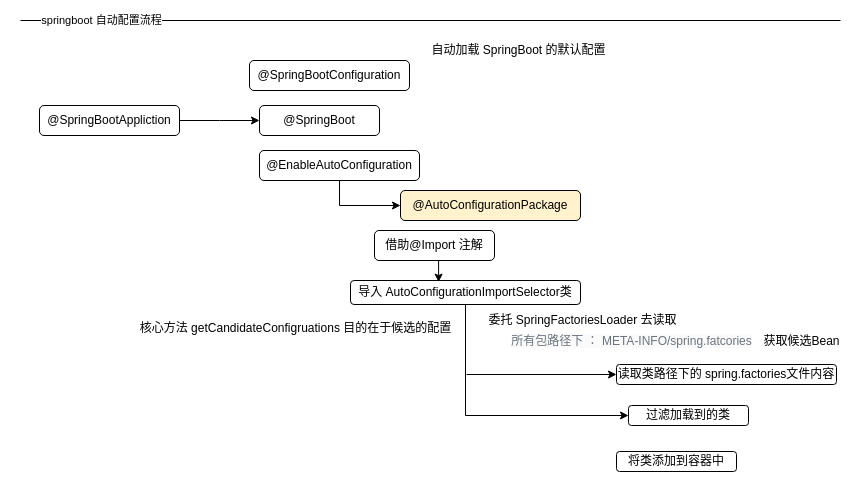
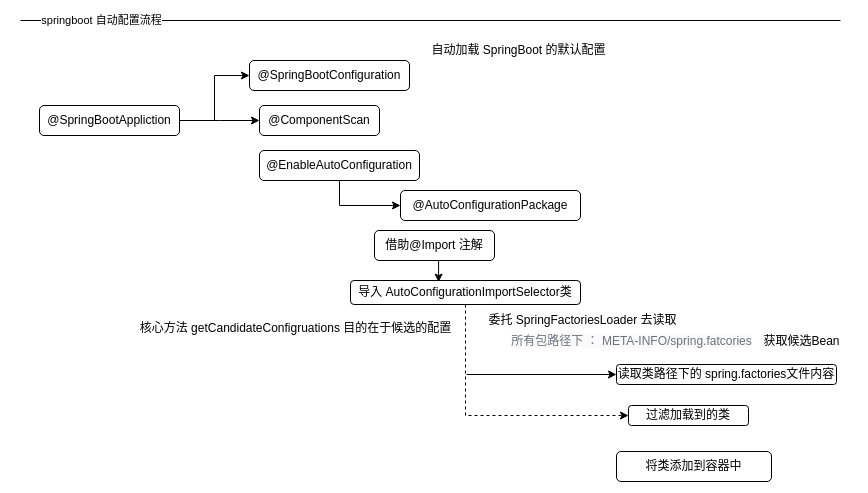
none -> (215, 84)
(320, 121) -> (320, 121)
(491, 206) -> (491, 206)
(488, 416) -> (488, 416)
(677, 462) -> (694, 467)
